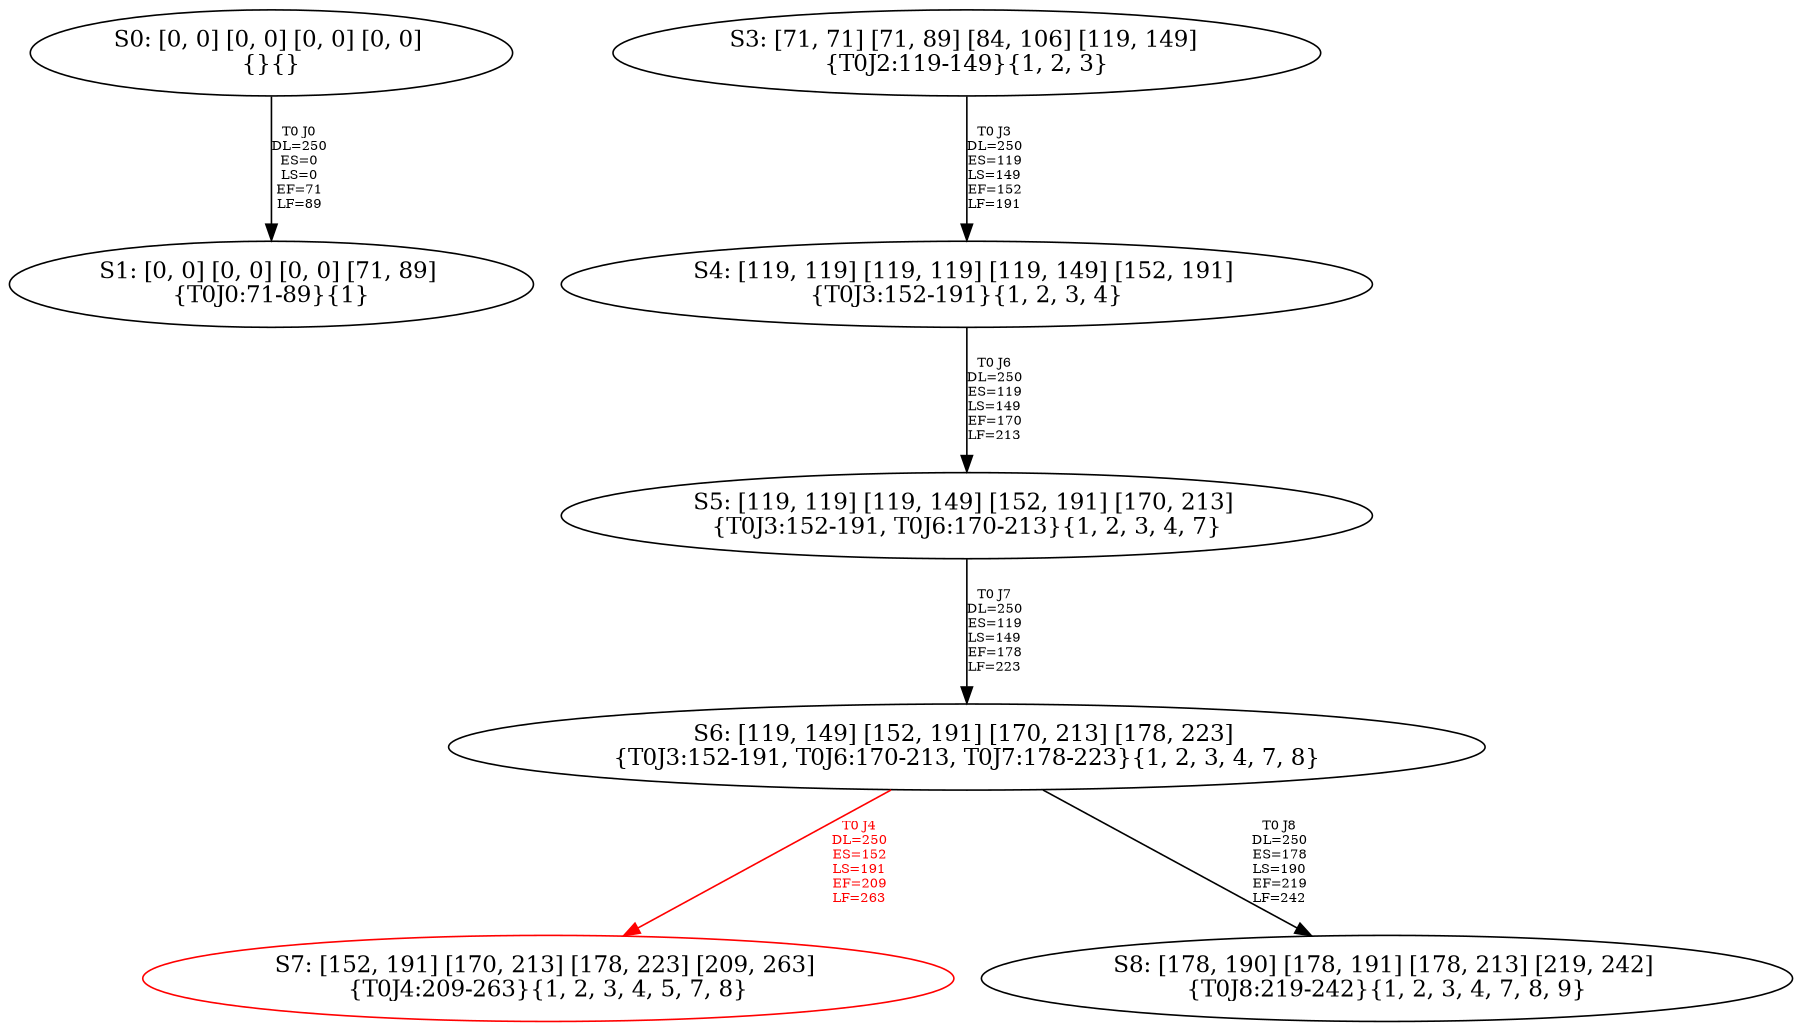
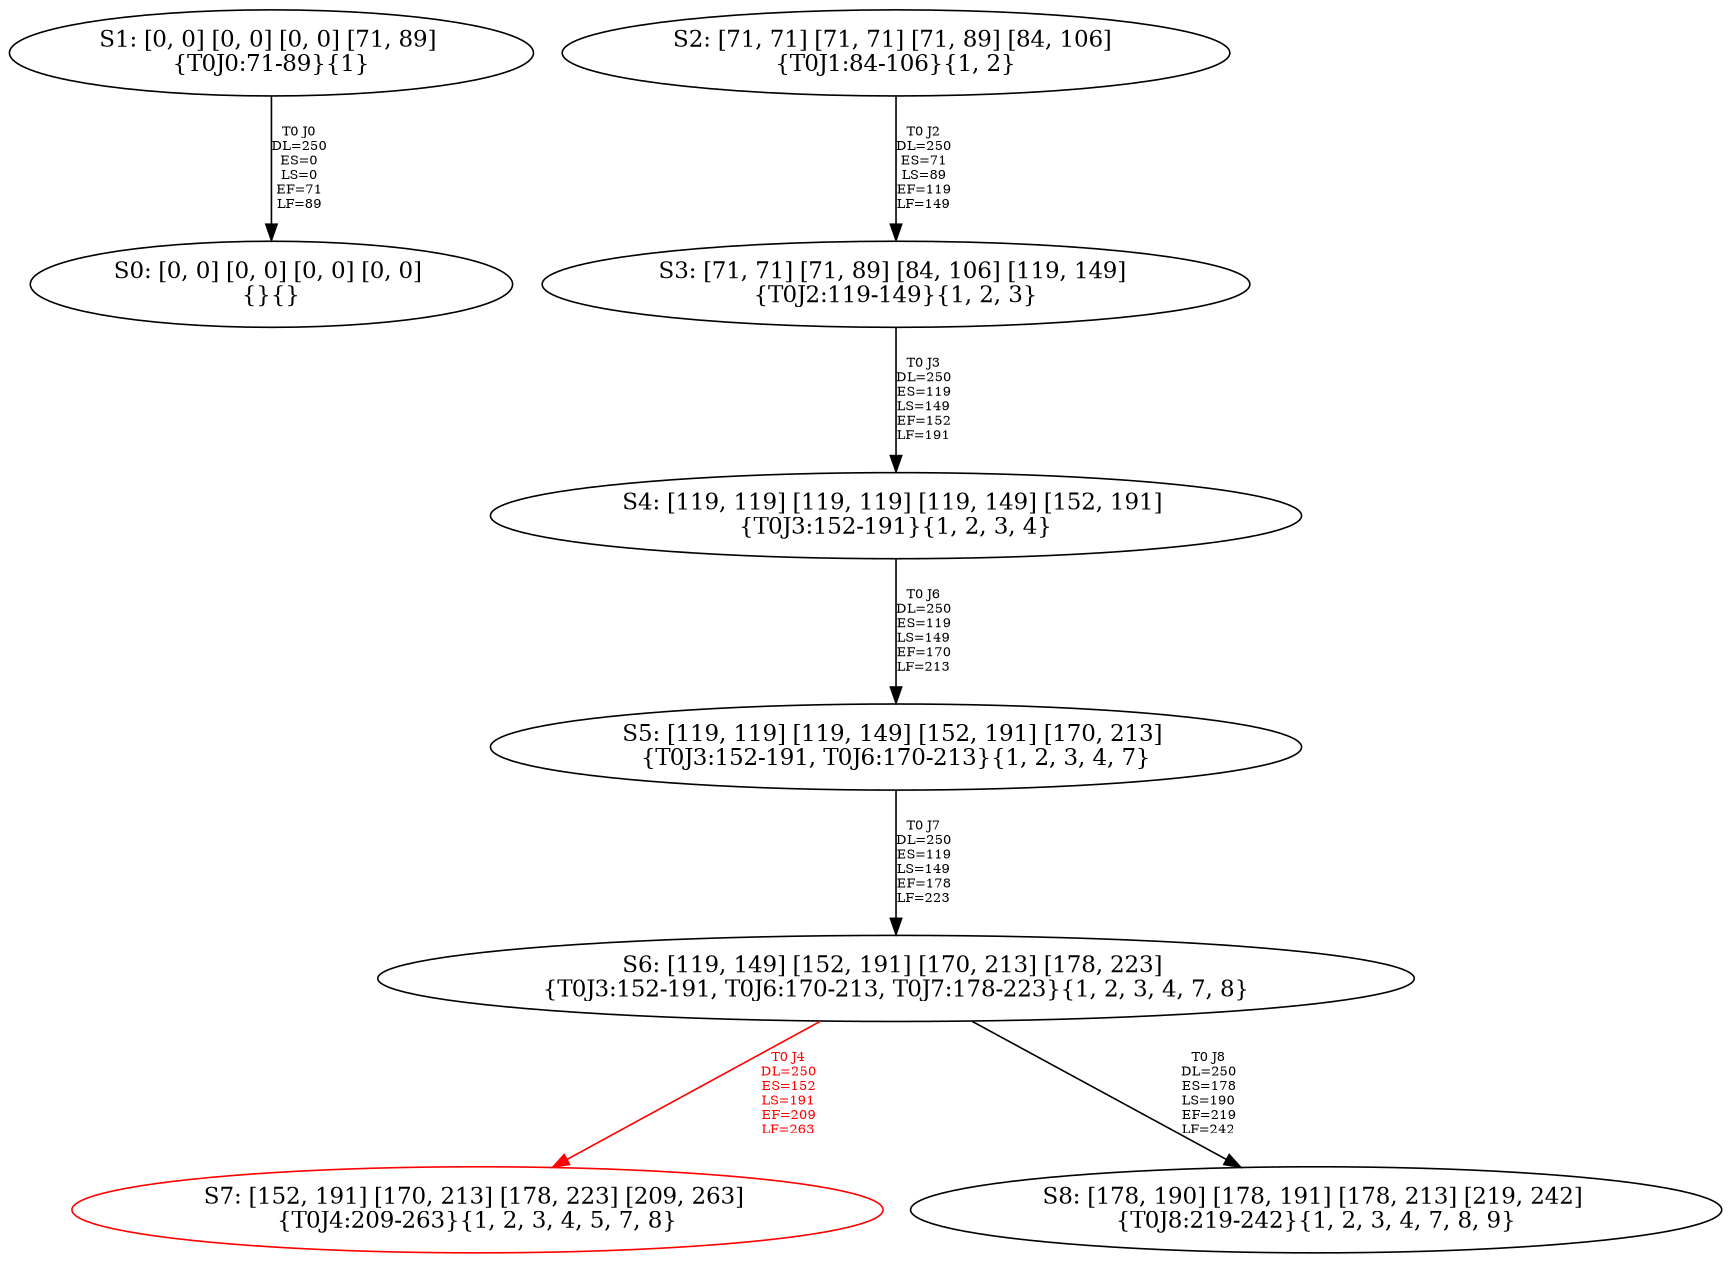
none -> (896, 53)
(271, 160) -> (271, 160)
